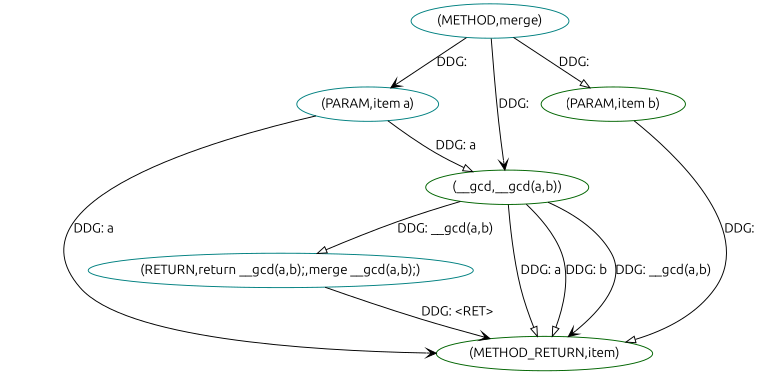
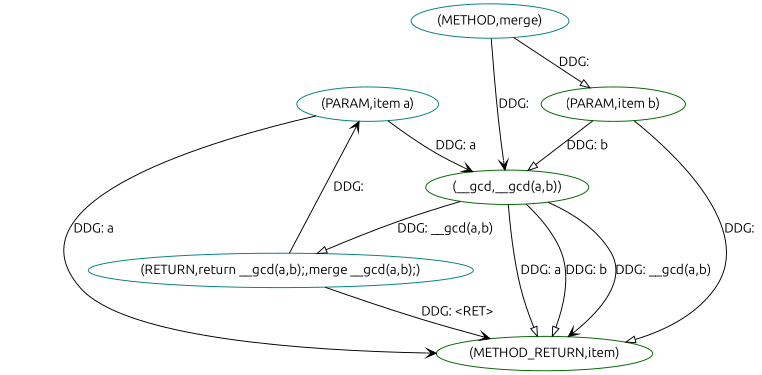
(433, 60) -> (322, 192)
none -> (564, 143)
(425, 146) -> (425, 146)
